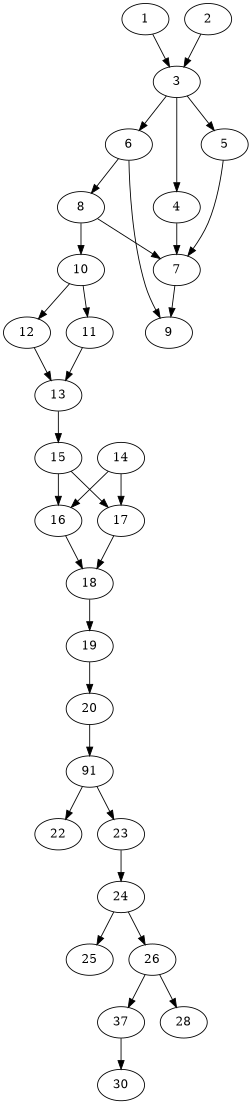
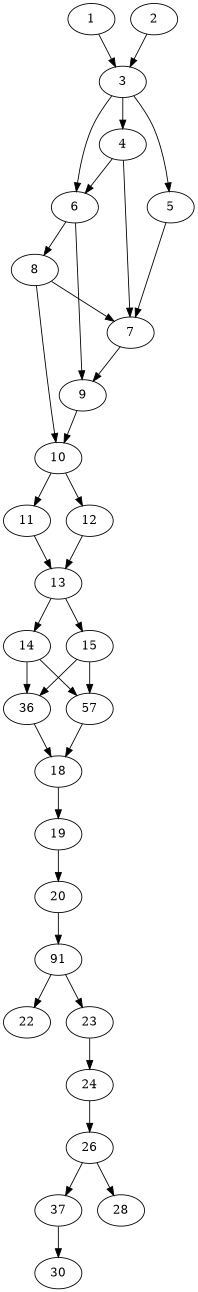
none -> (102, 172)
none -> (72, 423)
(58, 521) -> (27, 709)
(121, 521) -> (90, 709)
none -> (45, 611)
(90, 960) -> none
